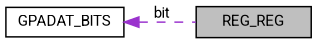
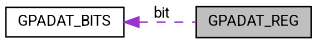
(254, 22) -> (254, 22)
